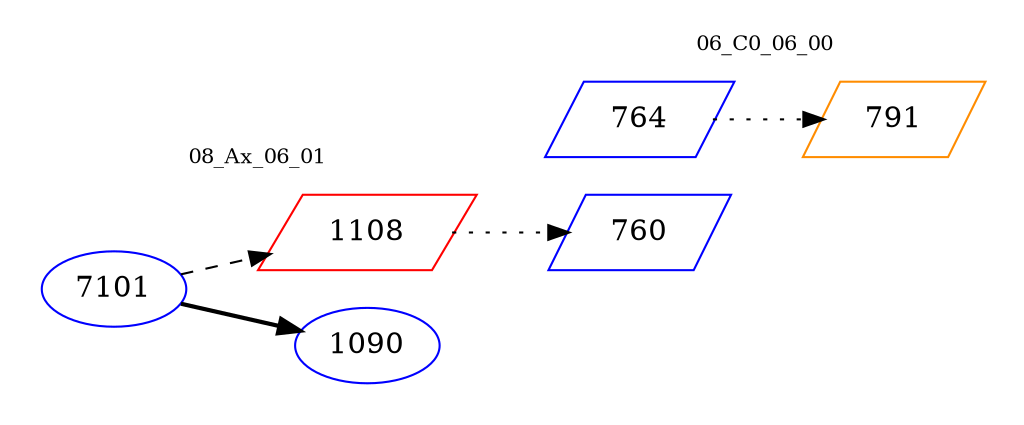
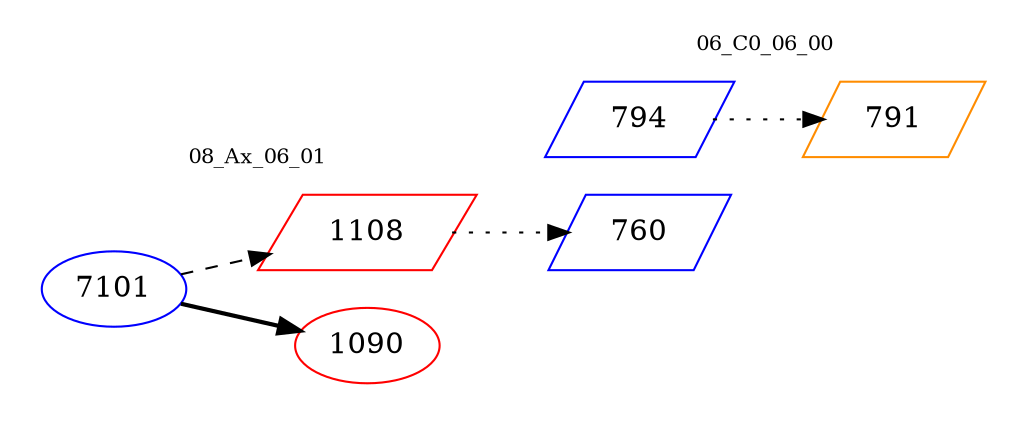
(640, 119) -> (640, 119)
(367, 346) -> (367, 346)
